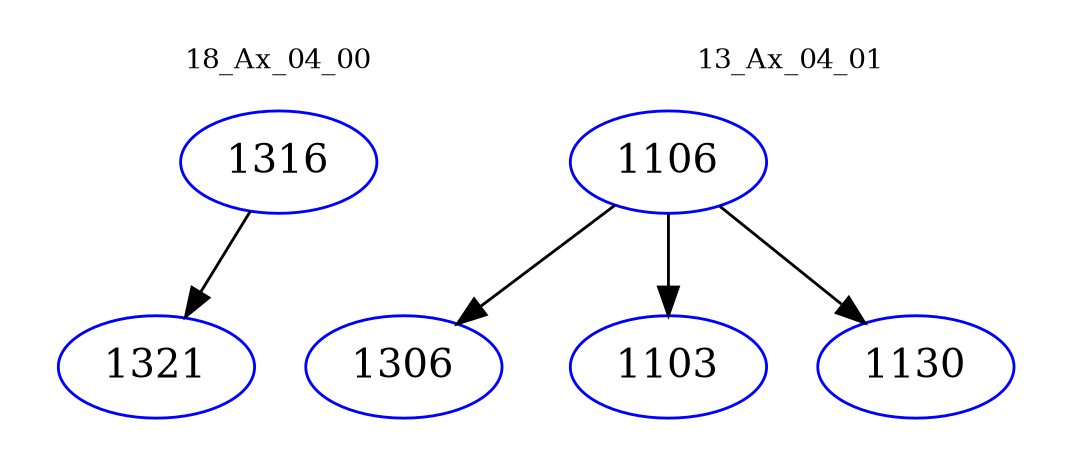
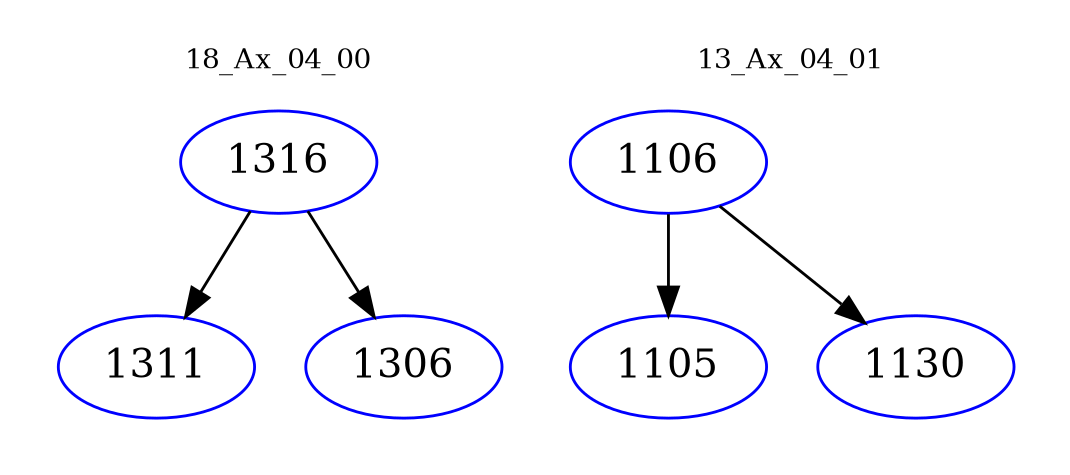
(564, 243) -> (333, 252)
(156, 367) -> (156, 367)
(668, 367) -> (668, 367)
